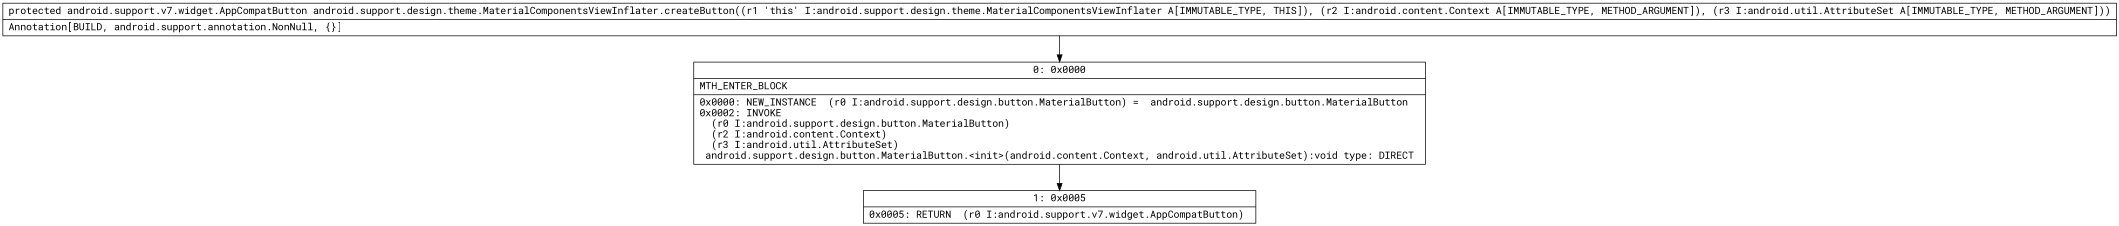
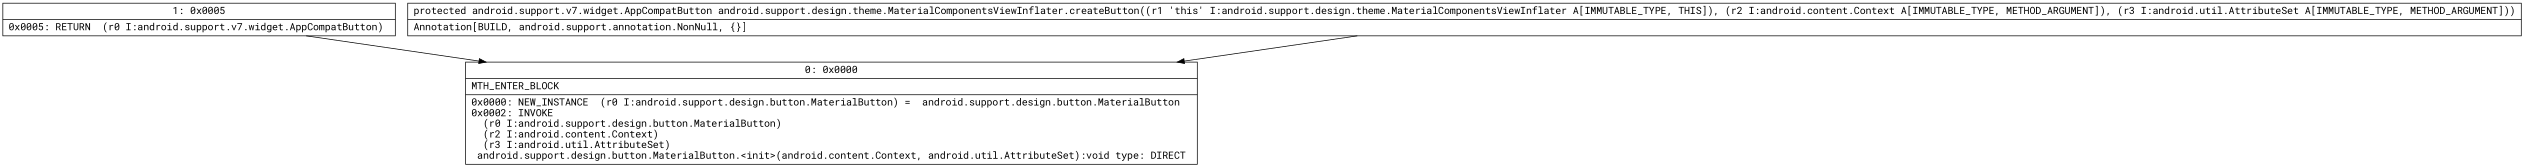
(1060, 174) -> (393, 48)
